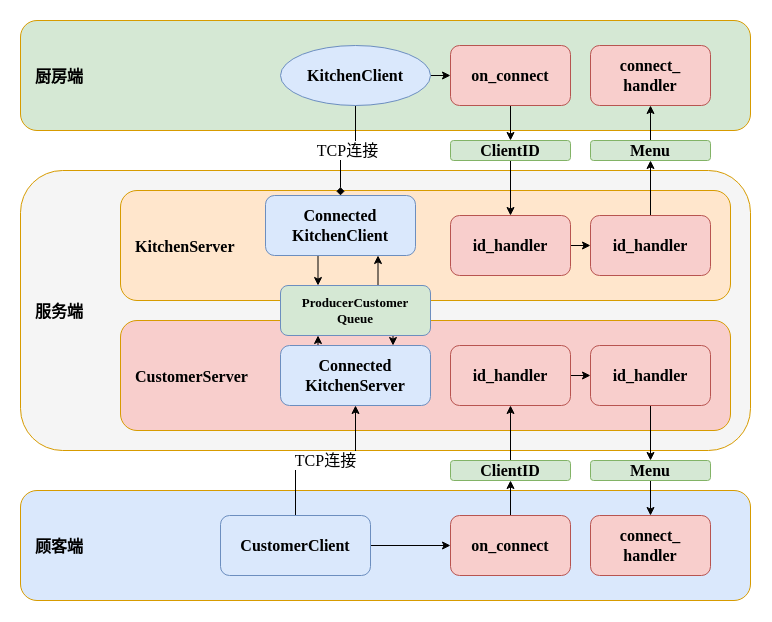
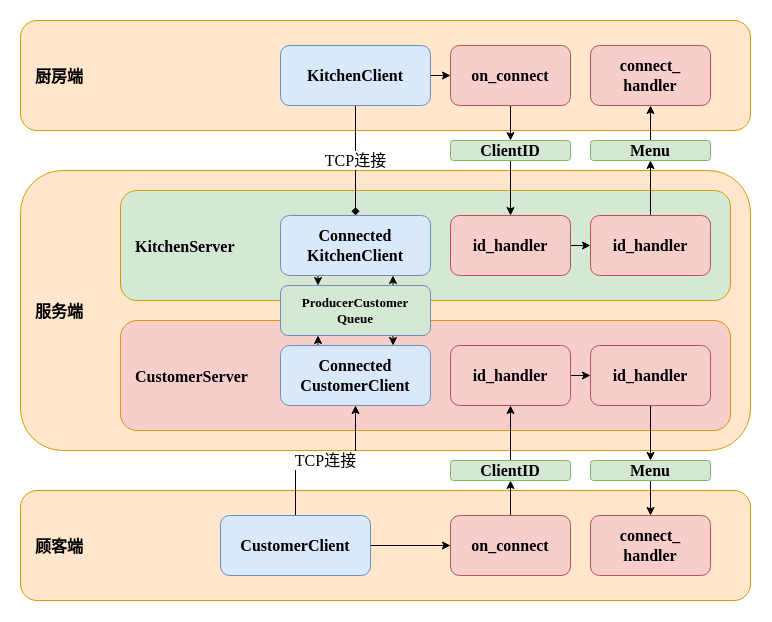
(356, 76) -> (356, 76)
(59, 77) -> (59, 77)
(341, 226) -> (356, 246)
(191, 247) -> (191, 247)
(59, 312) -> (59, 312)
(356, 376) -> (356, 376)
(386, 546) -> (386, 546)
